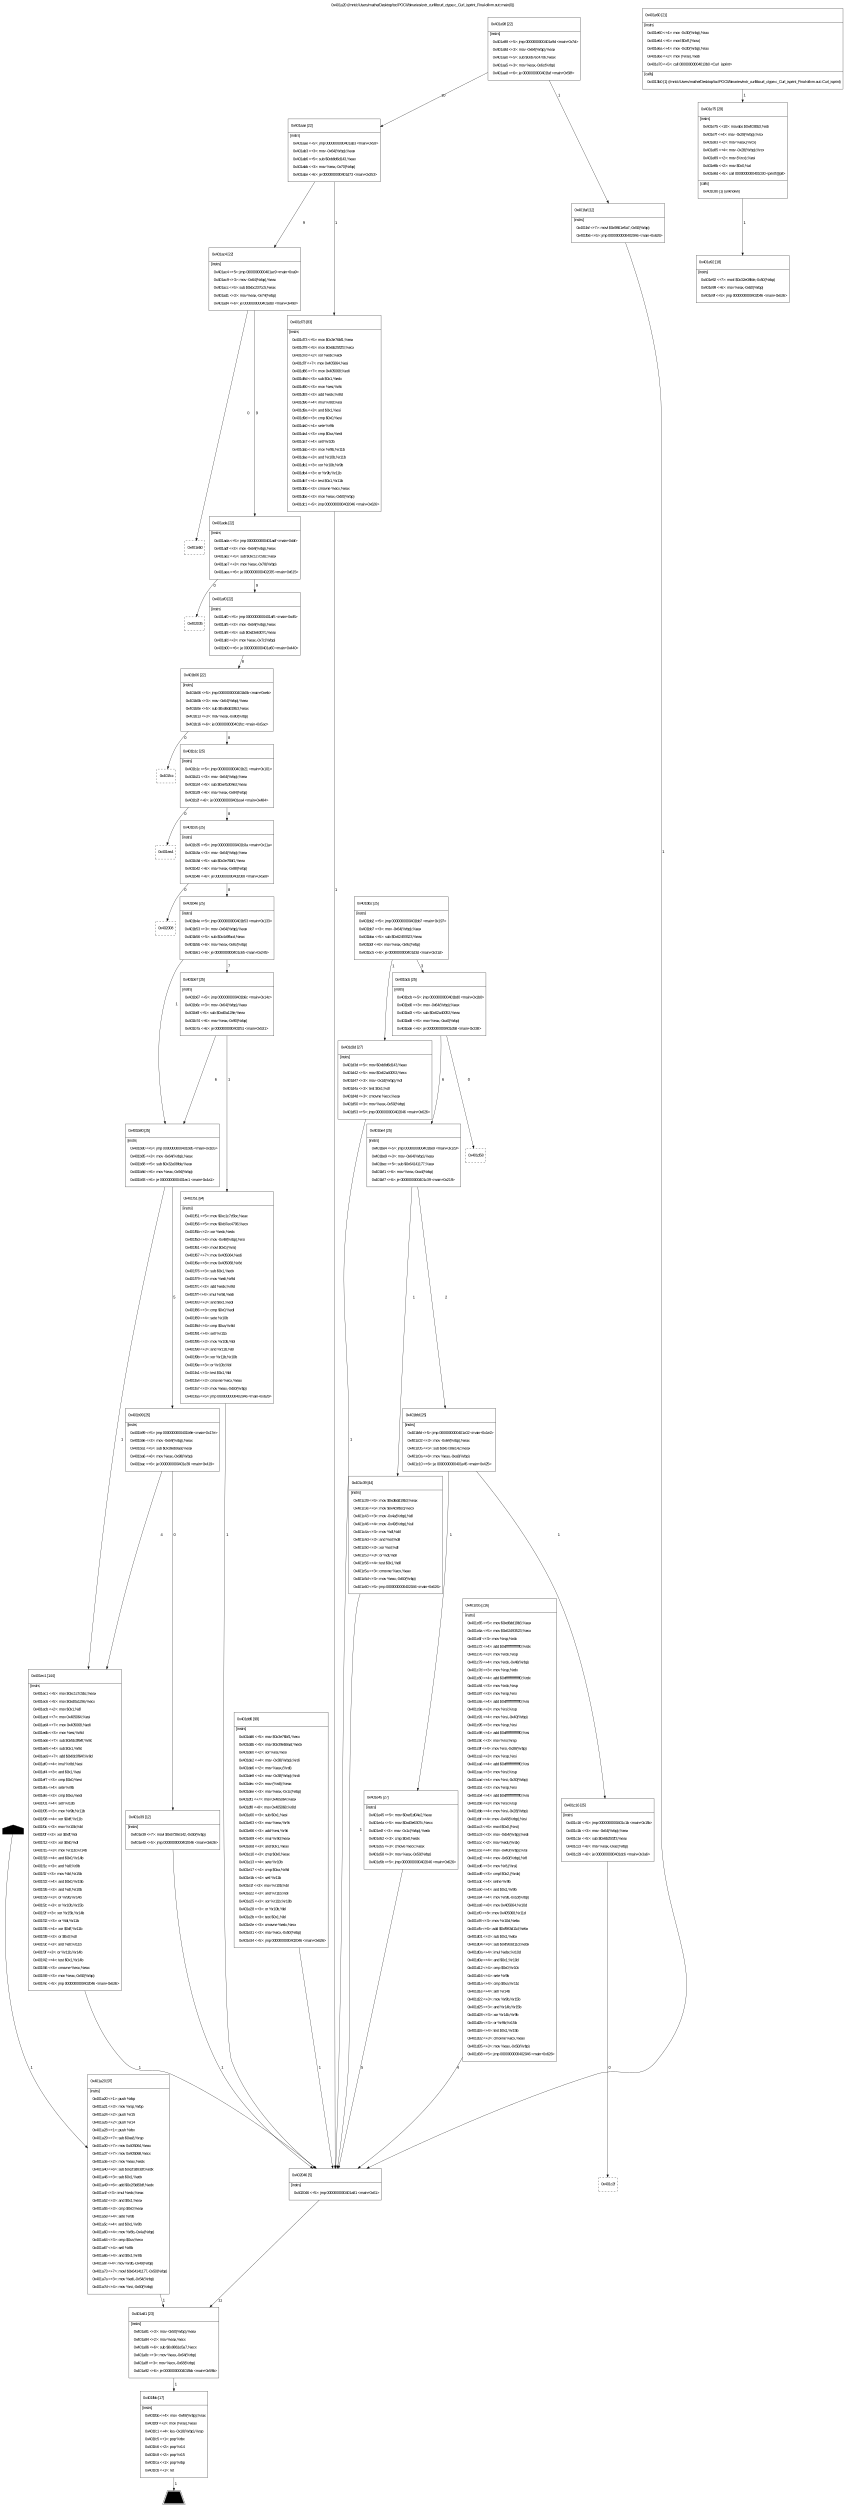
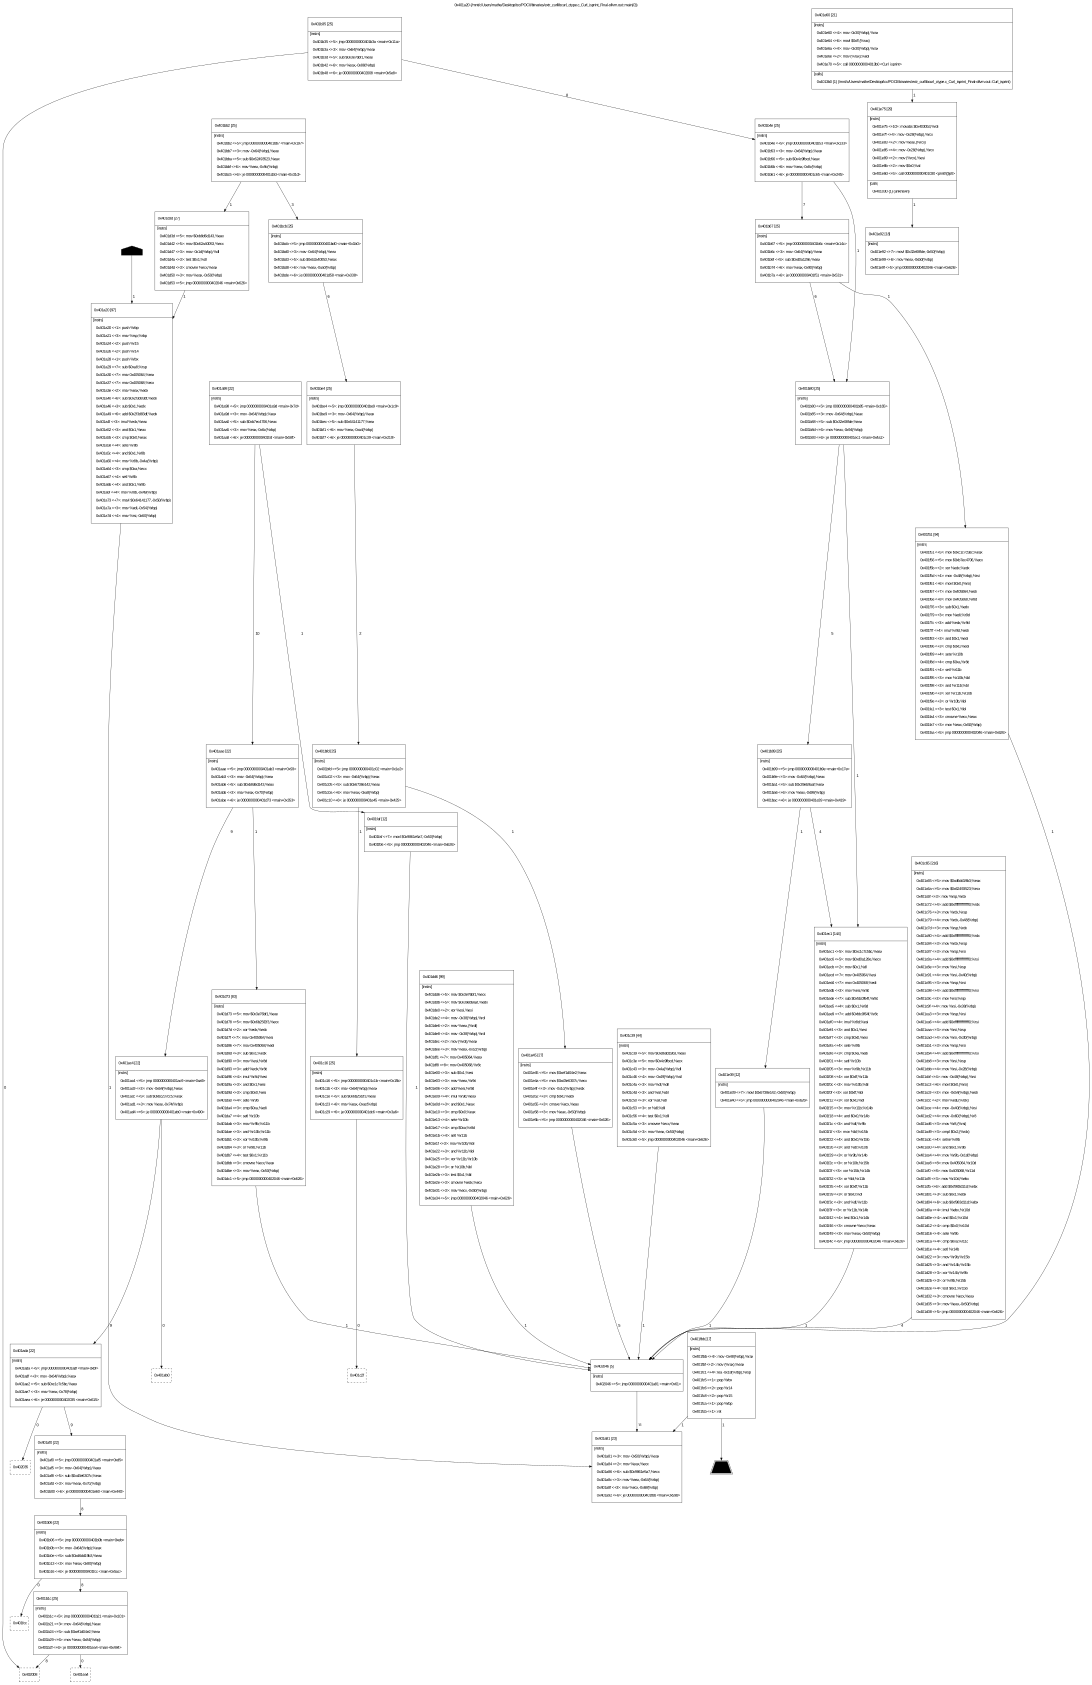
(227, 813) -> (43, 1660)
(475, 1155) -> none
(404, 1330) -> none
(174, 1535) -> (801, 832)
(344, 1642) -> (179, 303)
(174, 2383) -> (681, 1423)
